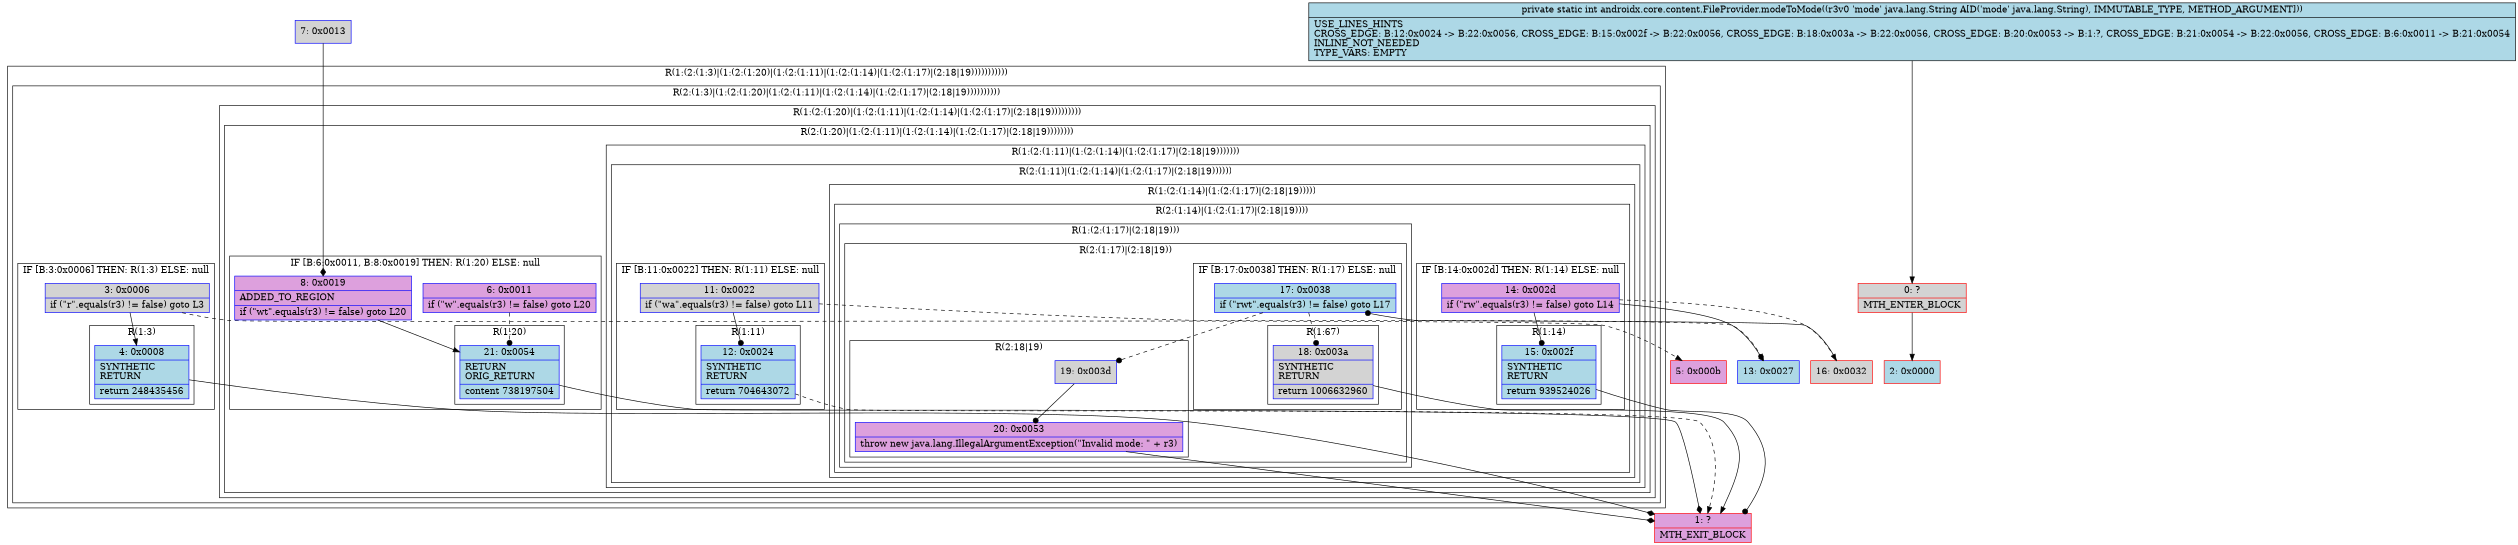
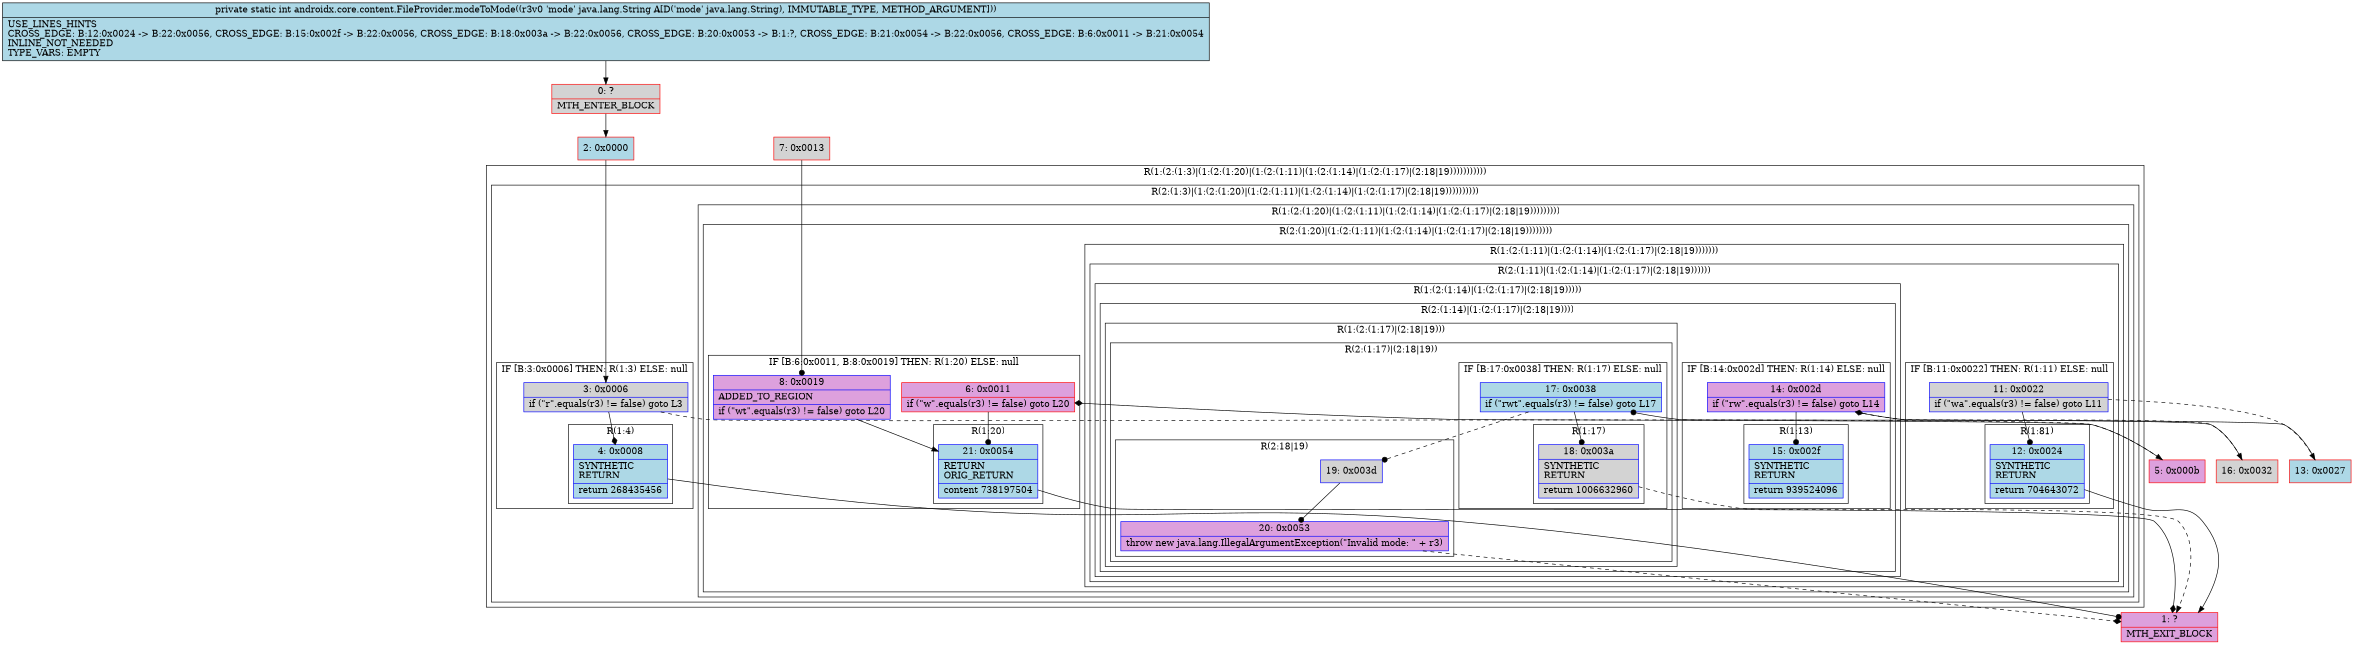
(323, 32) -> (802, 149)
(323, 156) -> (802, 265)
none -> (606, 268)
(510, 298) -> (988, 397)
(1696, 314) -> (2215, 422)
(1313, 329) -> (1578, 429)
(133, 330) -> (610, 421)
(510, 330) -> (988, 429)
(142, 333) -> (621, 432)
(748, 333) -> (2037, 432)
(1323, 333) -> (1589, 432)
(1549, 333) -> (1796, 432)
(1768, 372) -> (2320, 471)
(142, 391) -> (621, 490)
(1549, 391) -> (1796, 490)
(1291, 411) -> (2190, 512)
(1720, 413) -> none
(1069, 415) -> (1394, 517)
none -> (1355, 416)
(1706, 416) -> (1953, 510)
(1386, 486) -> (1768, 586)
